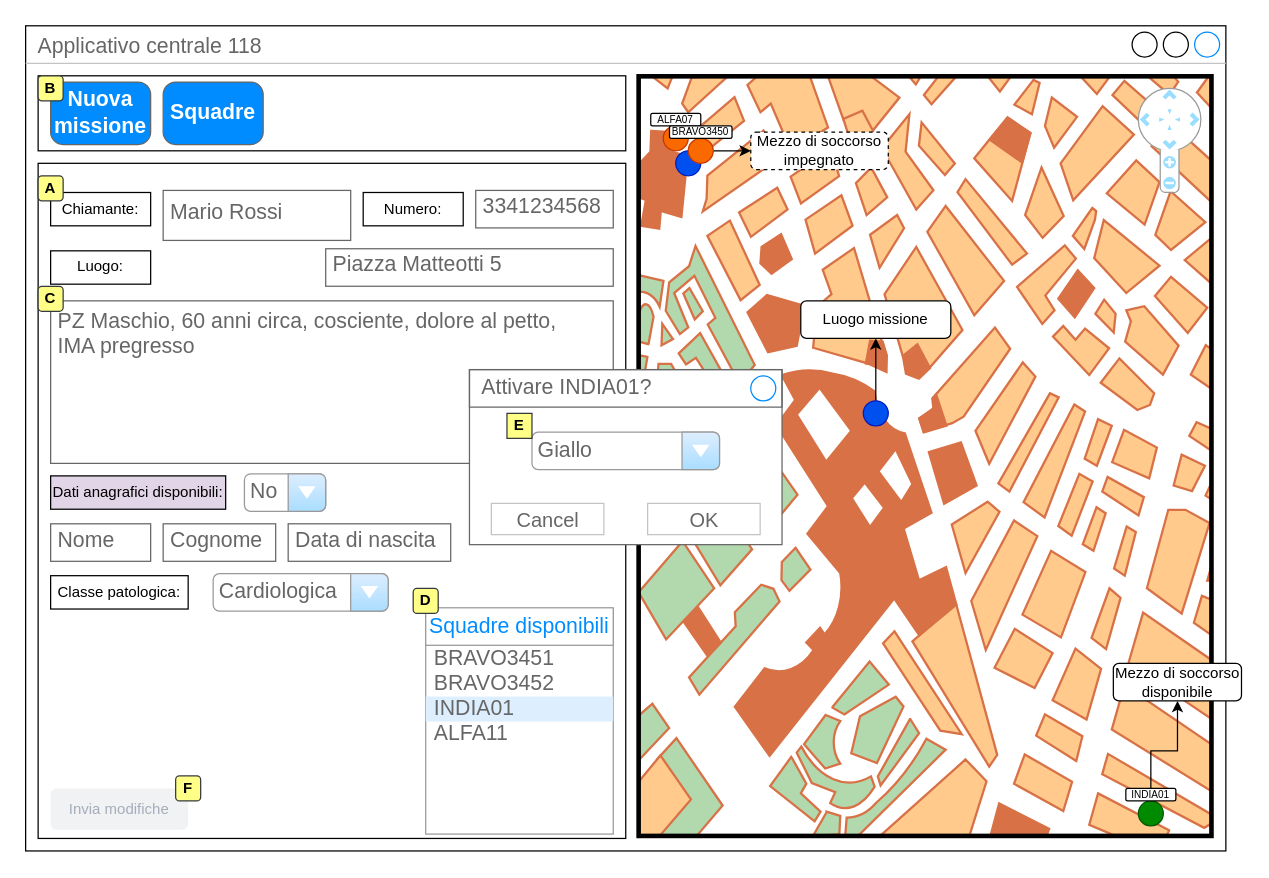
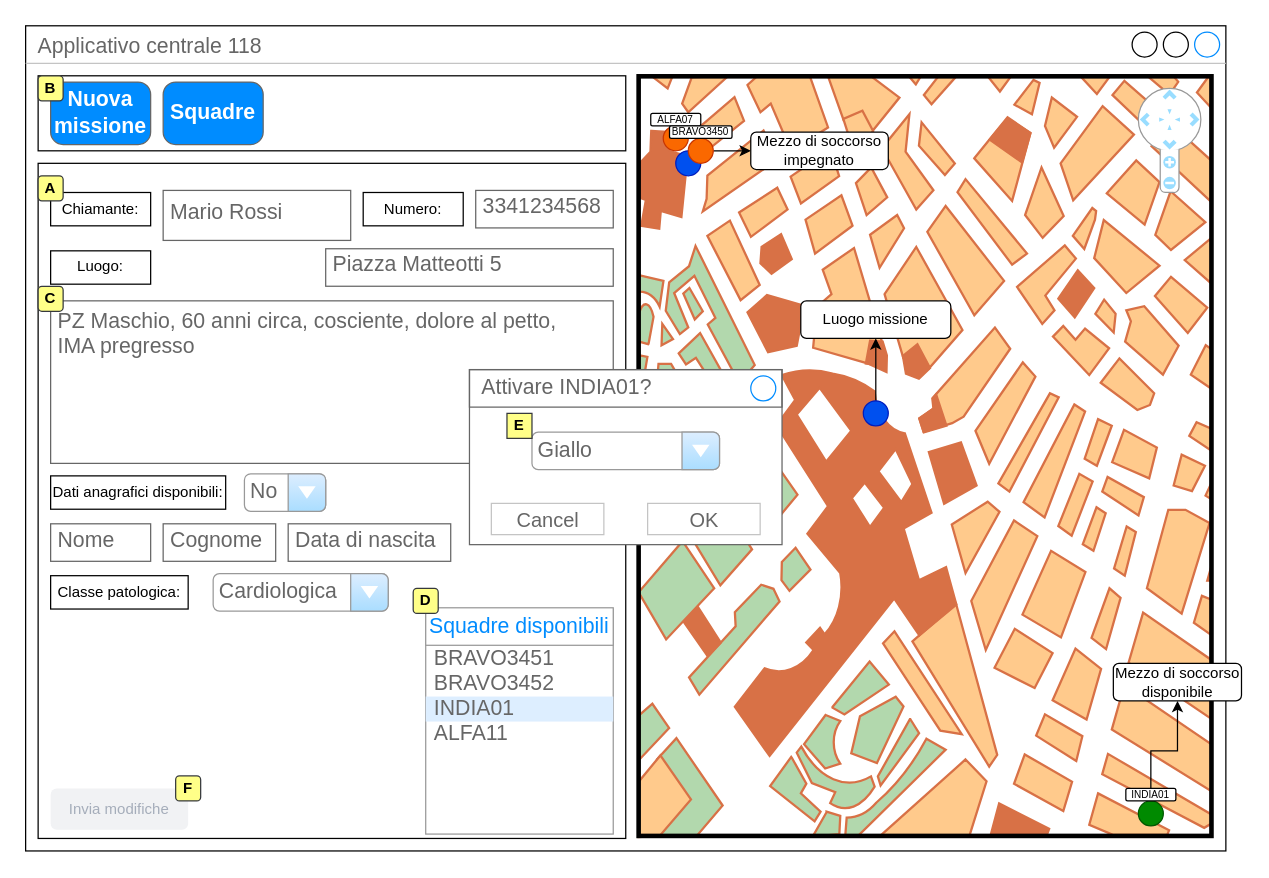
(819, 151) -> (819, 151)
(138, 492) -> (138, 492)
